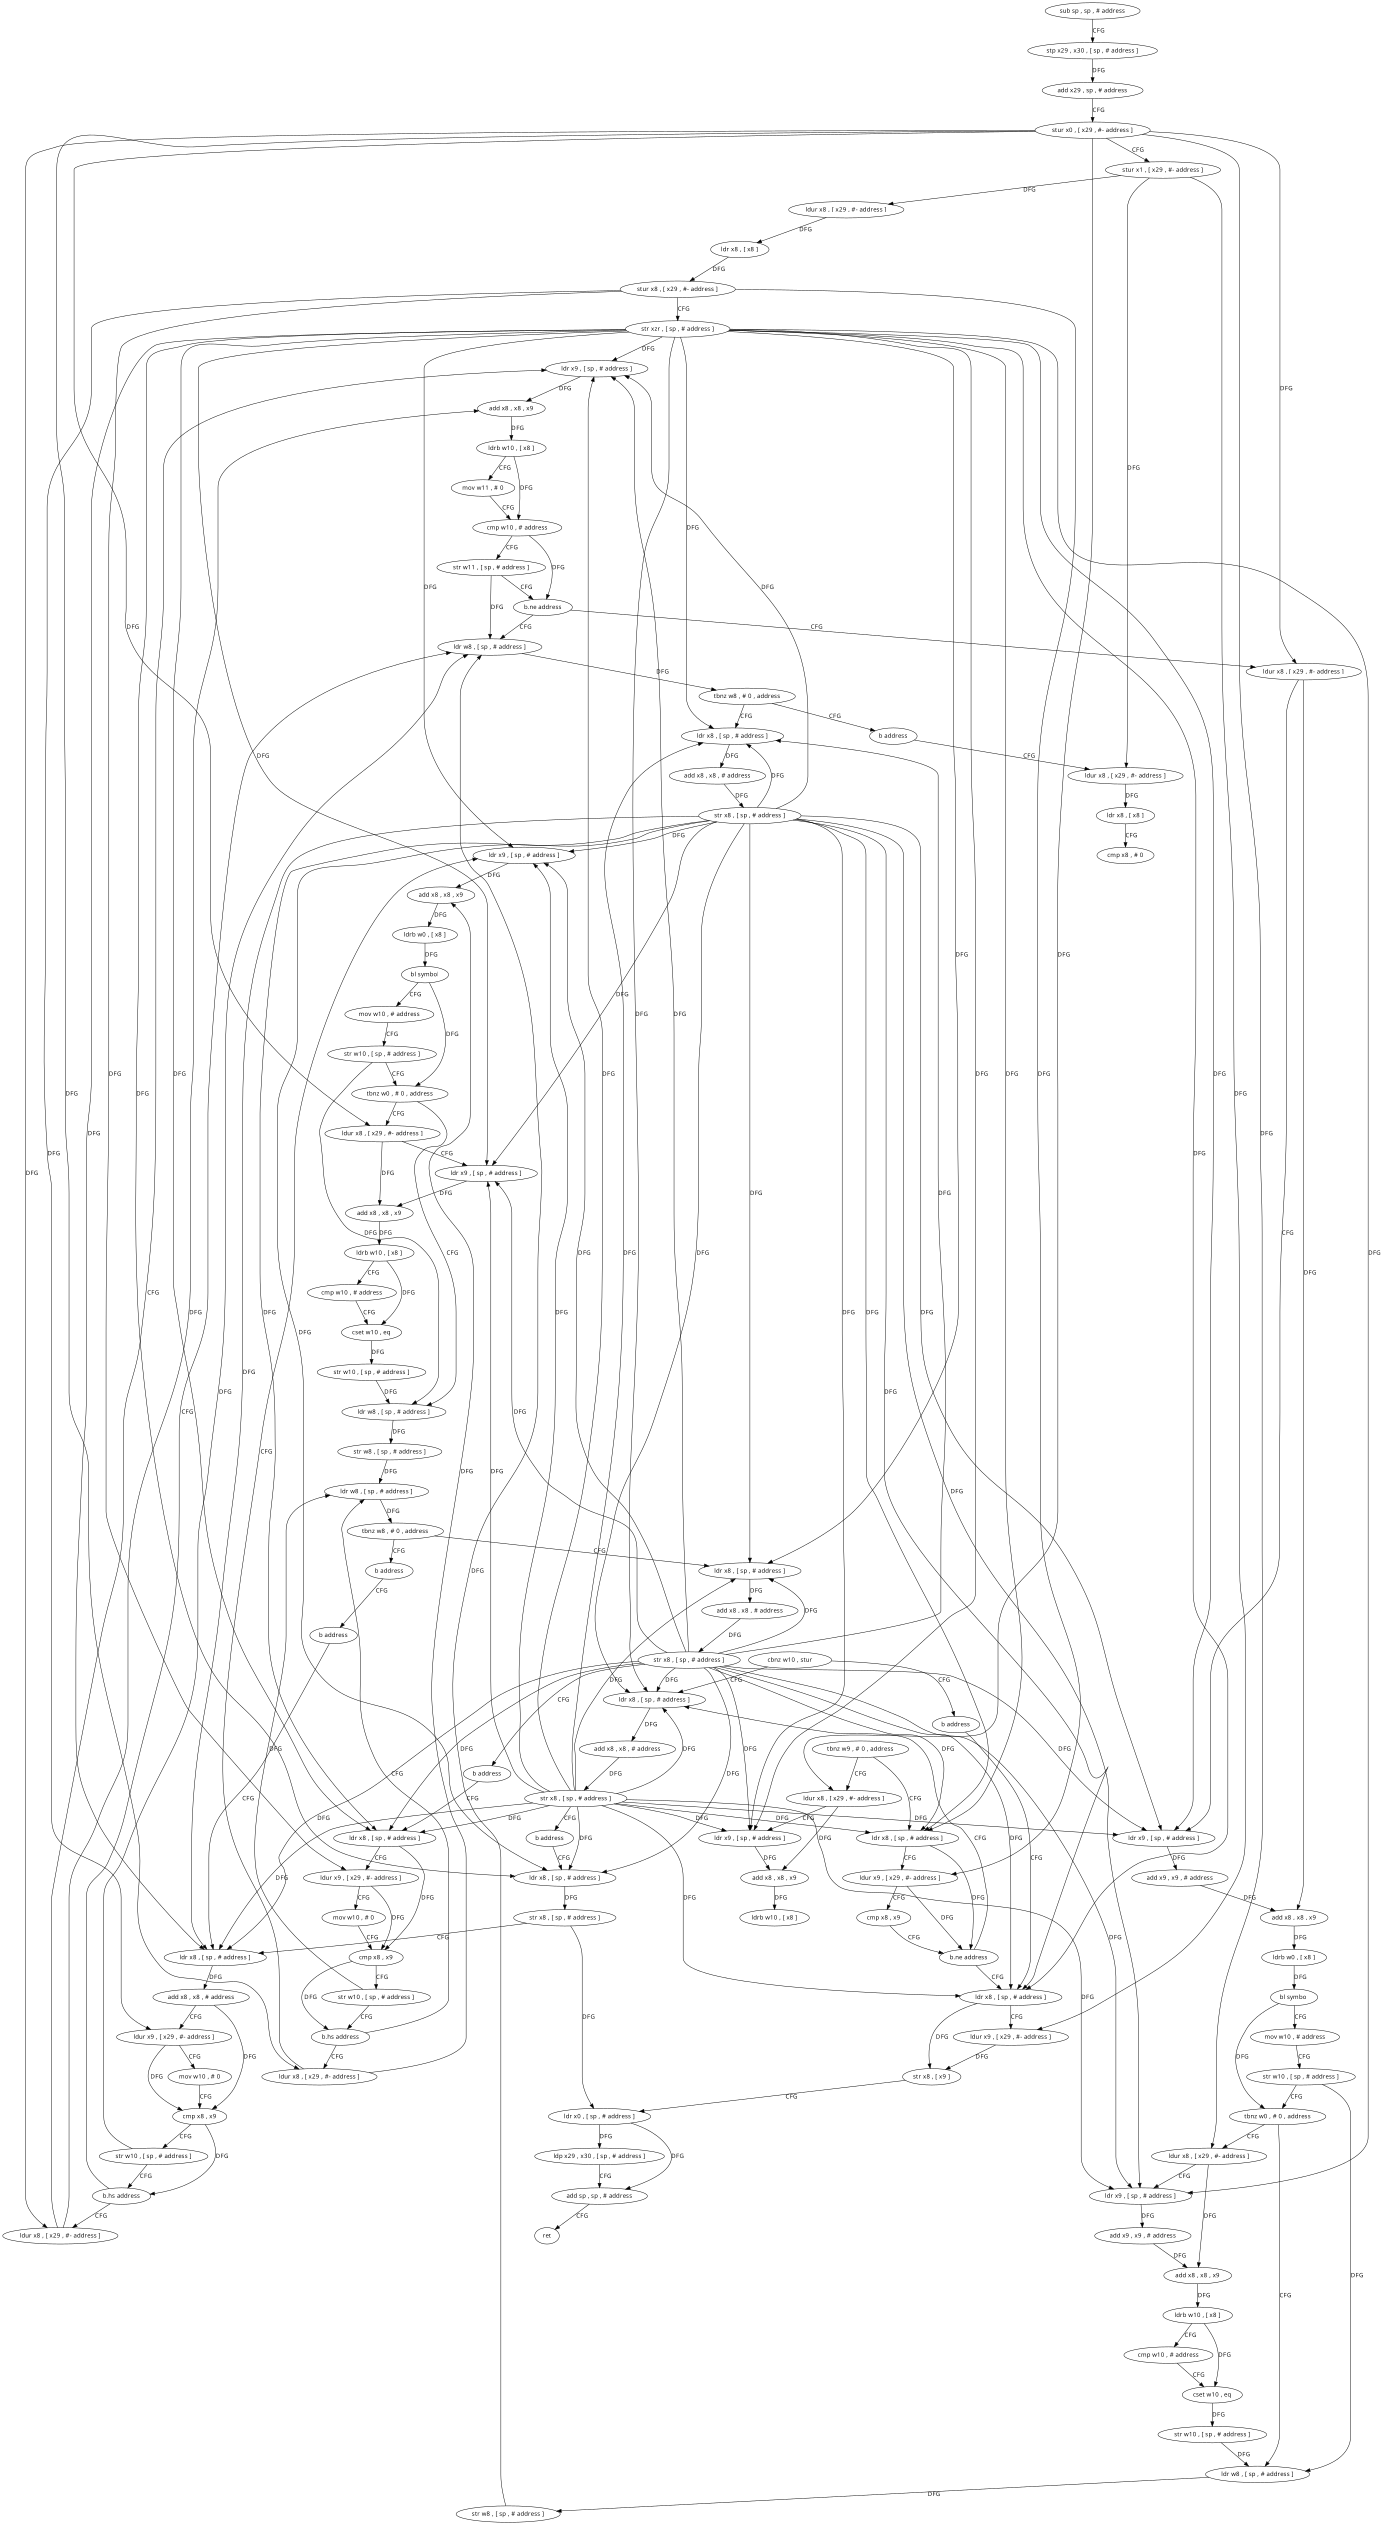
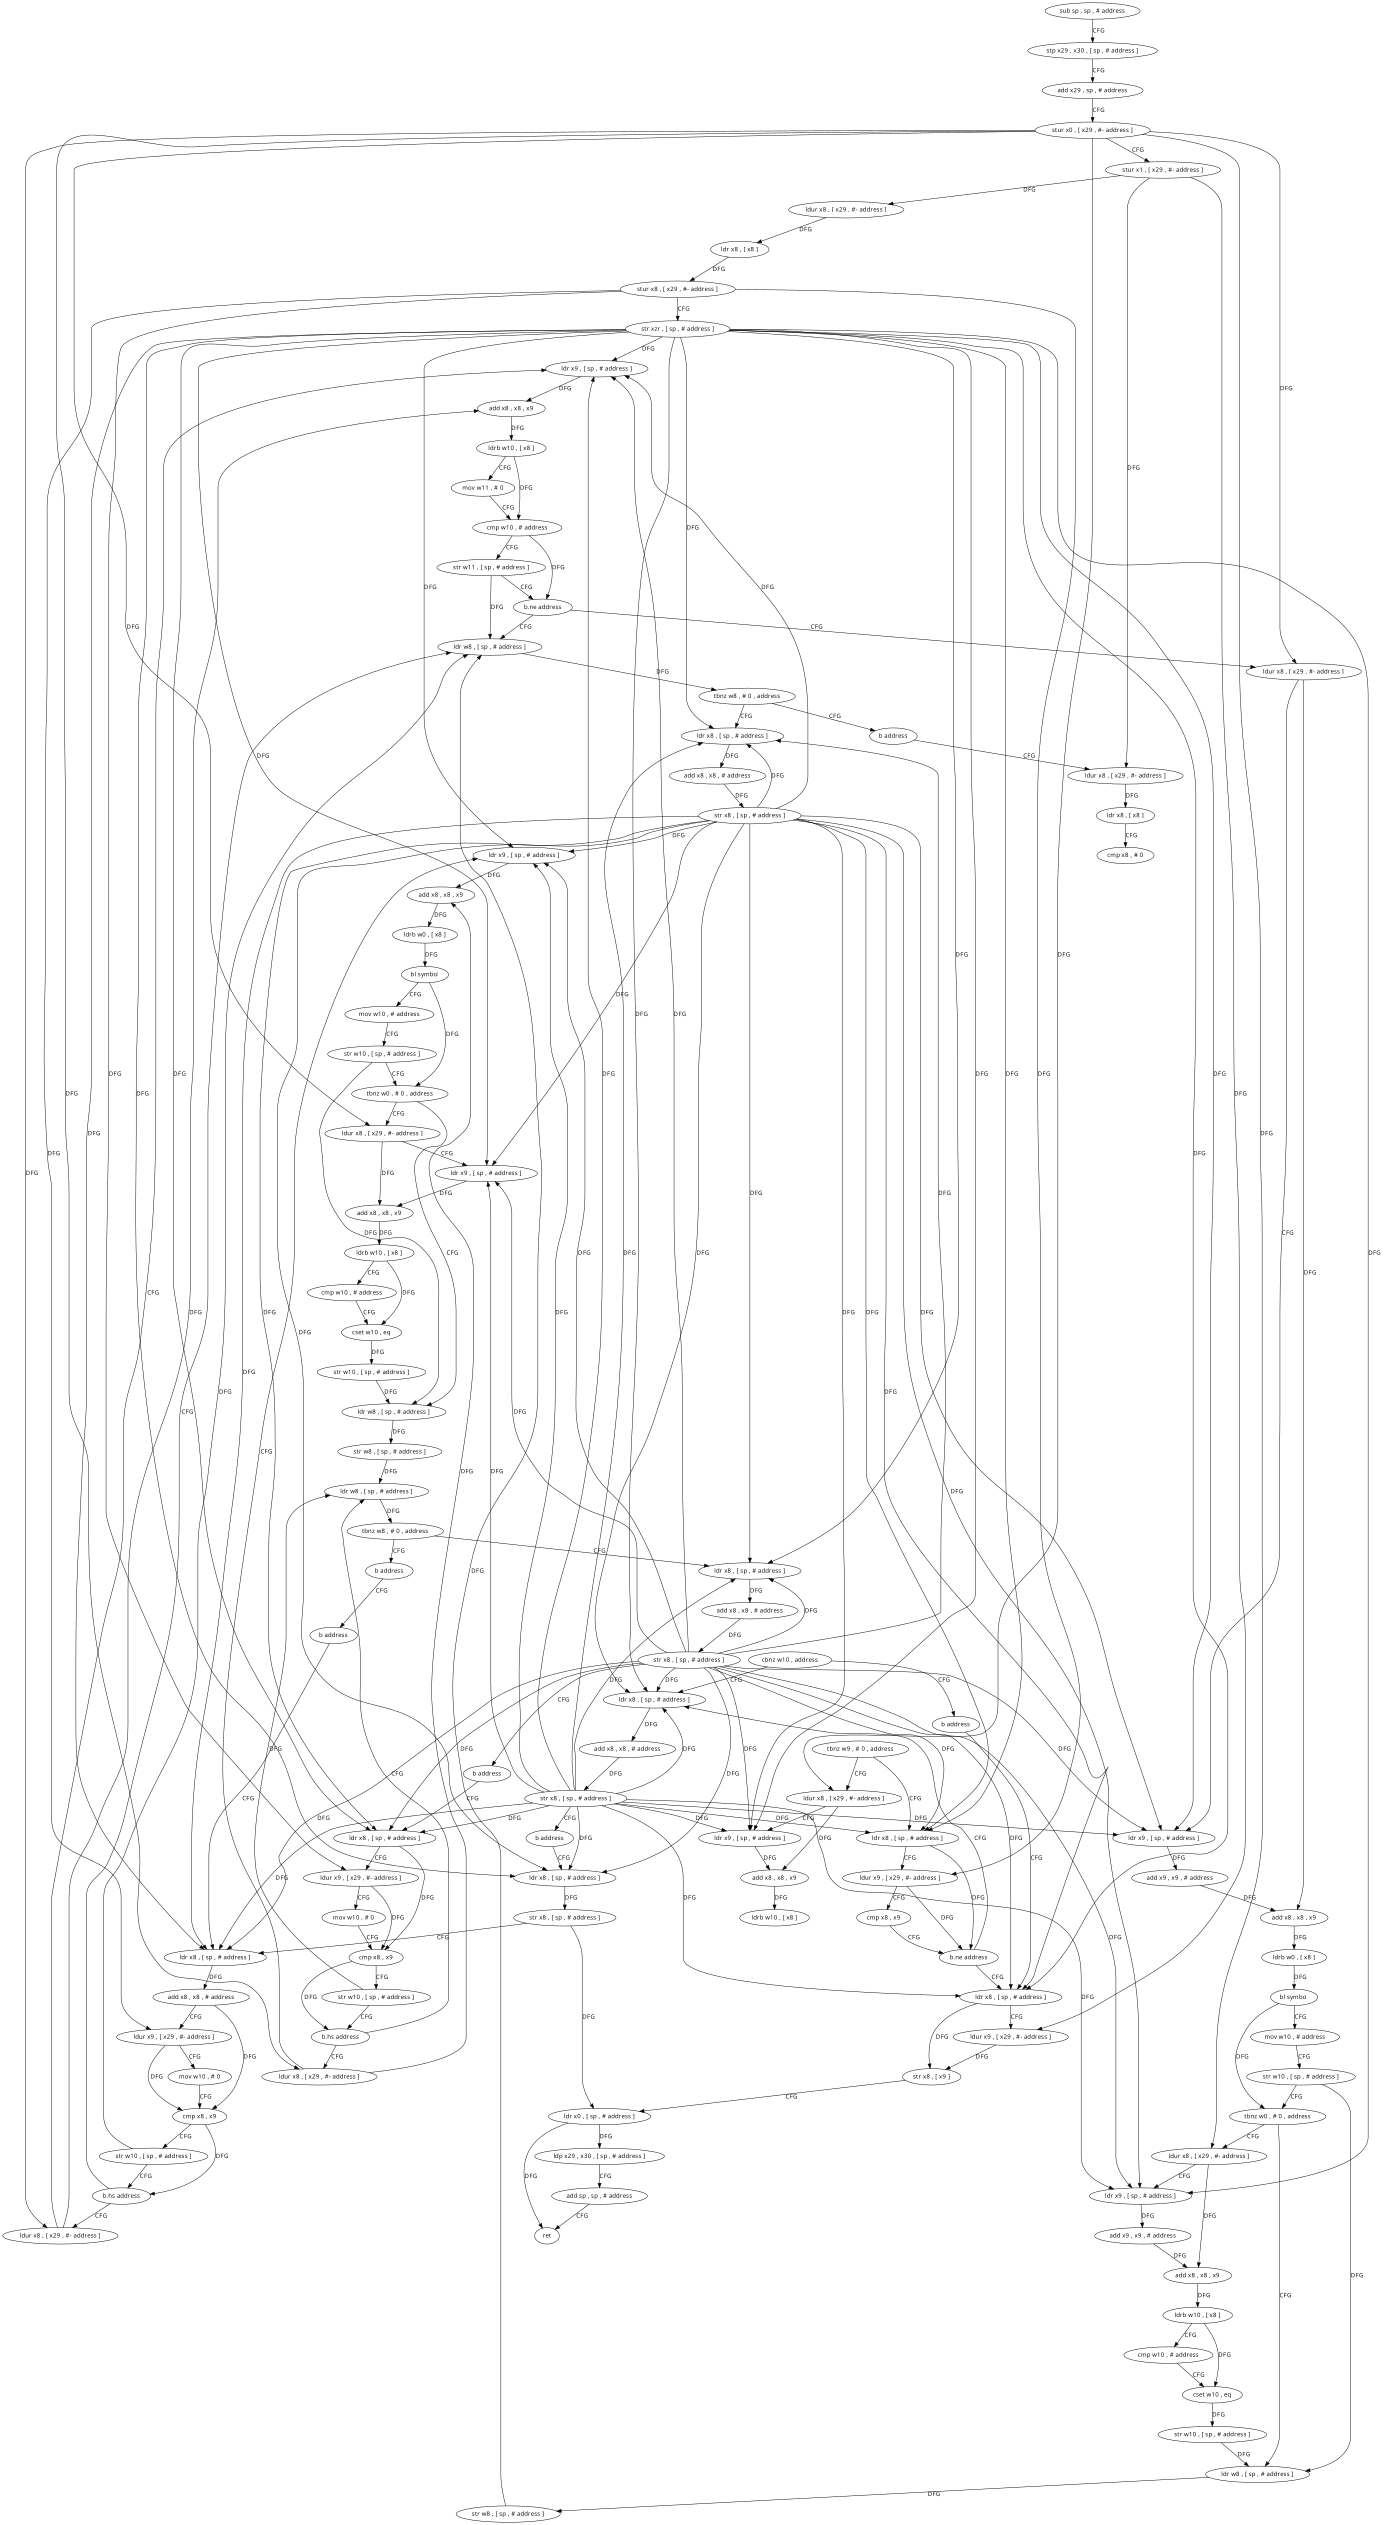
(1099, 71) -> (1099, 71)
(790, 1660) -> (790, 1660)
(671, 2156) -> (525, 2164)
